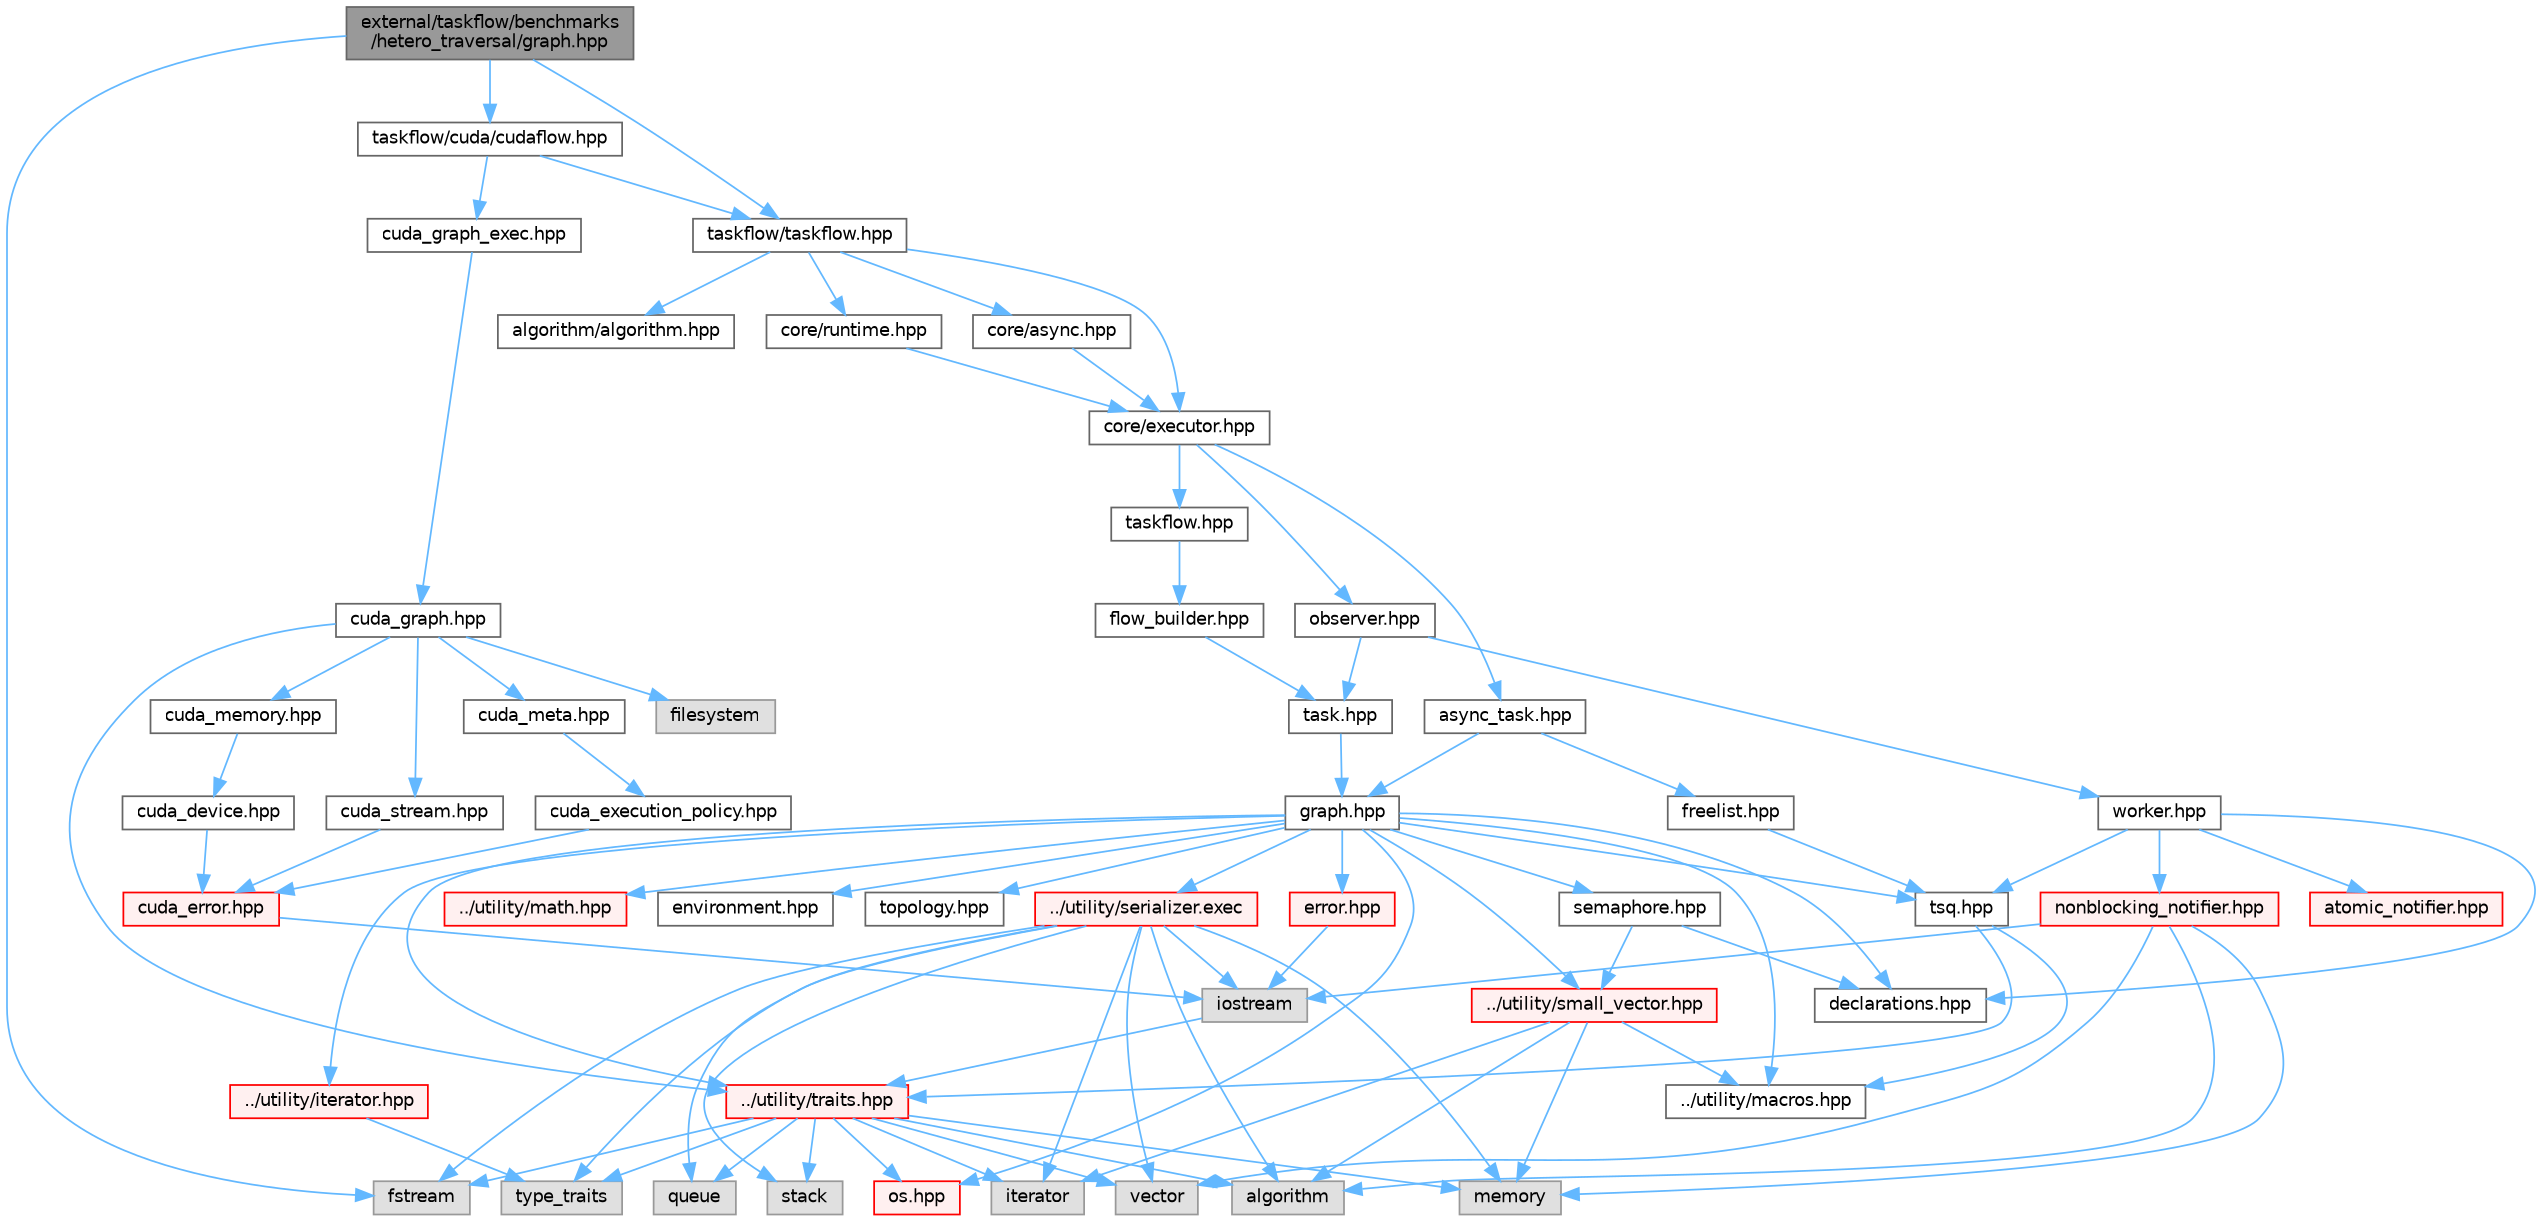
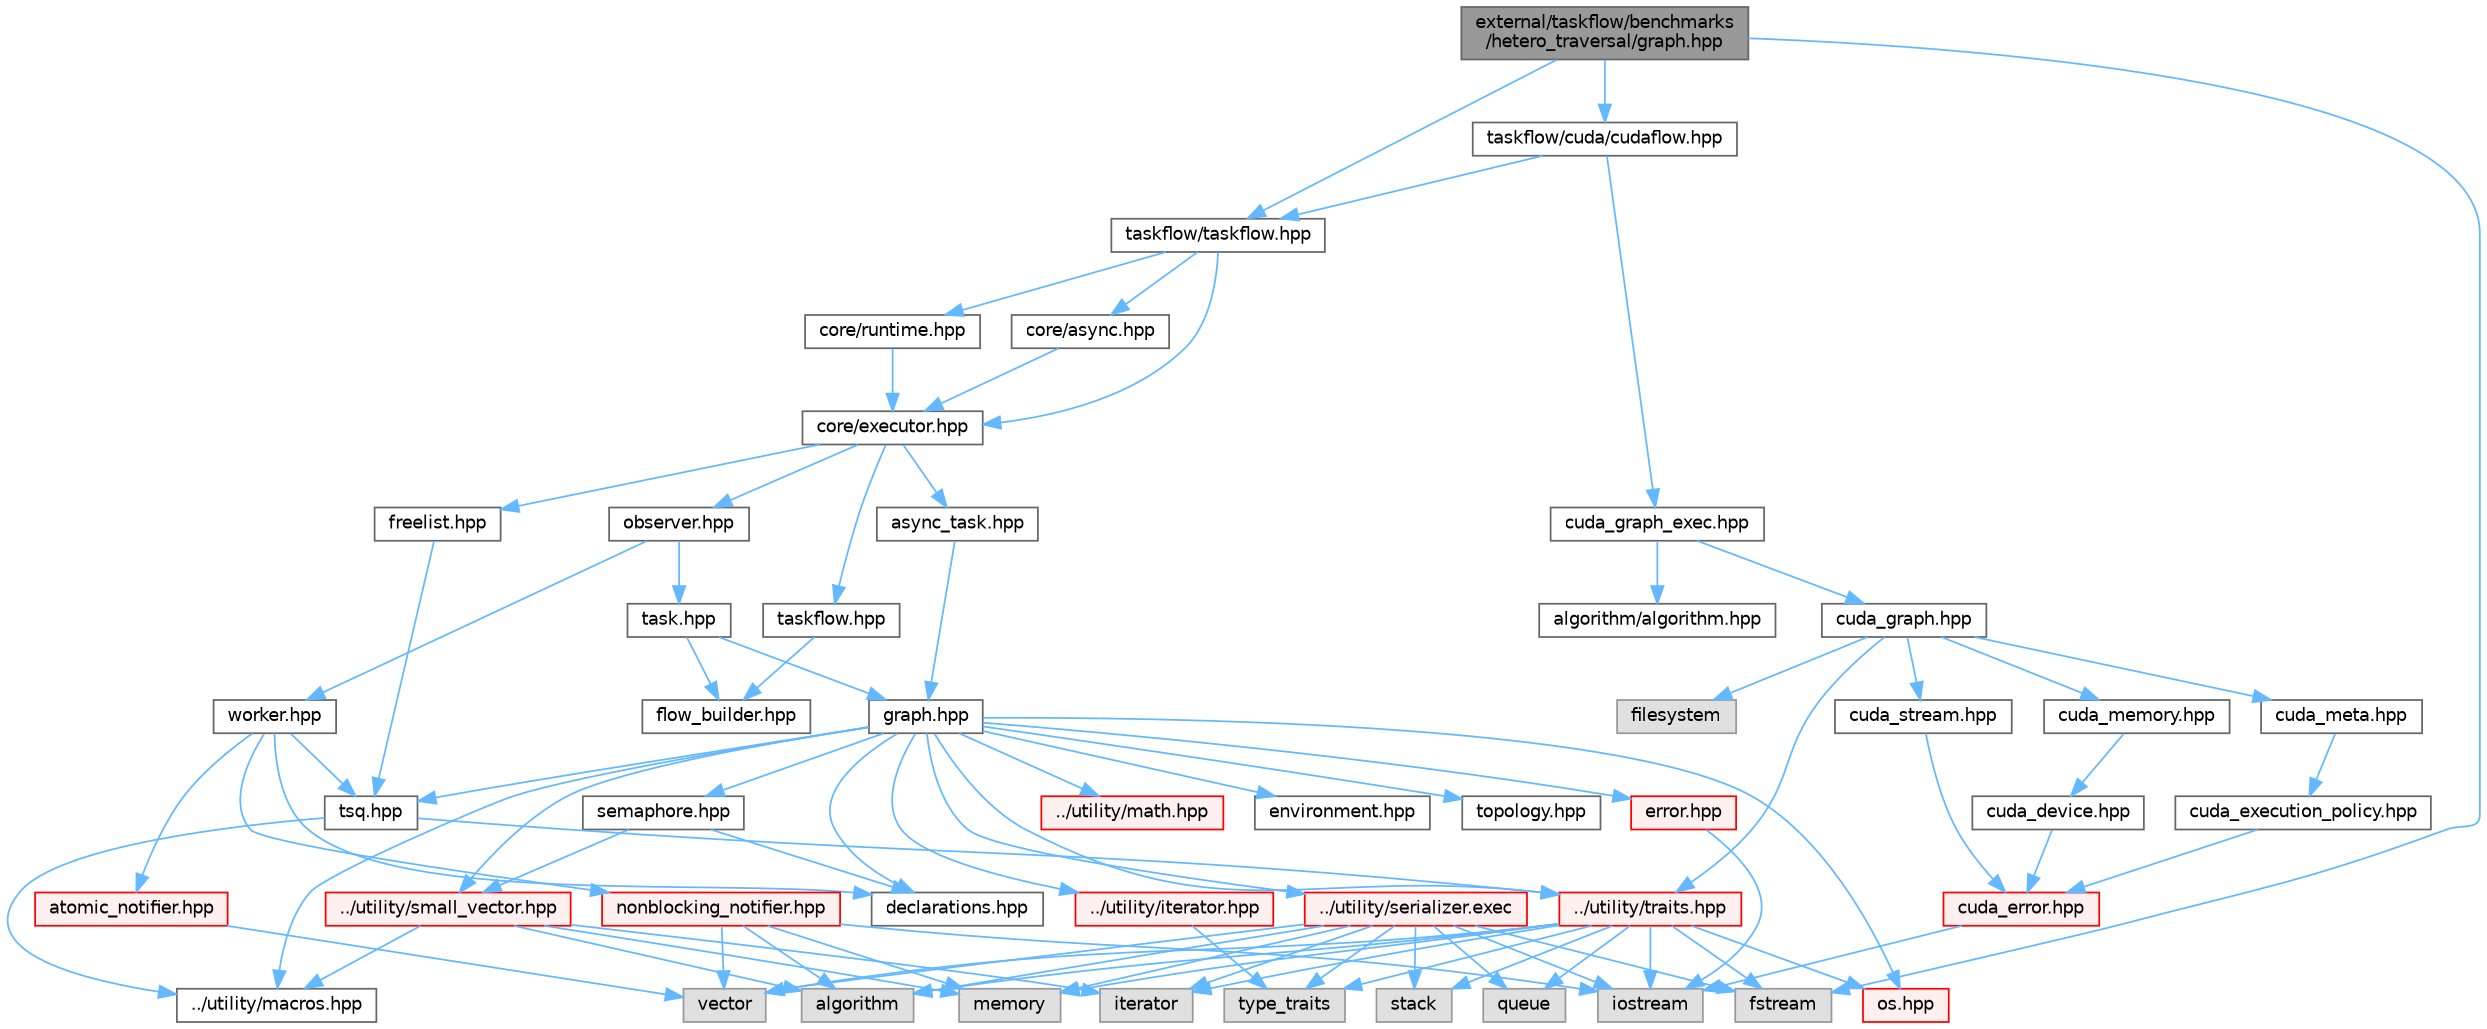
(716, 279) -> (1657, 564)
(1252, 664) -> (699, 661)
(1609, 761) -> (669, 475)
none -> (446, 960)
(1053, 1050) -> (1650, 949)
